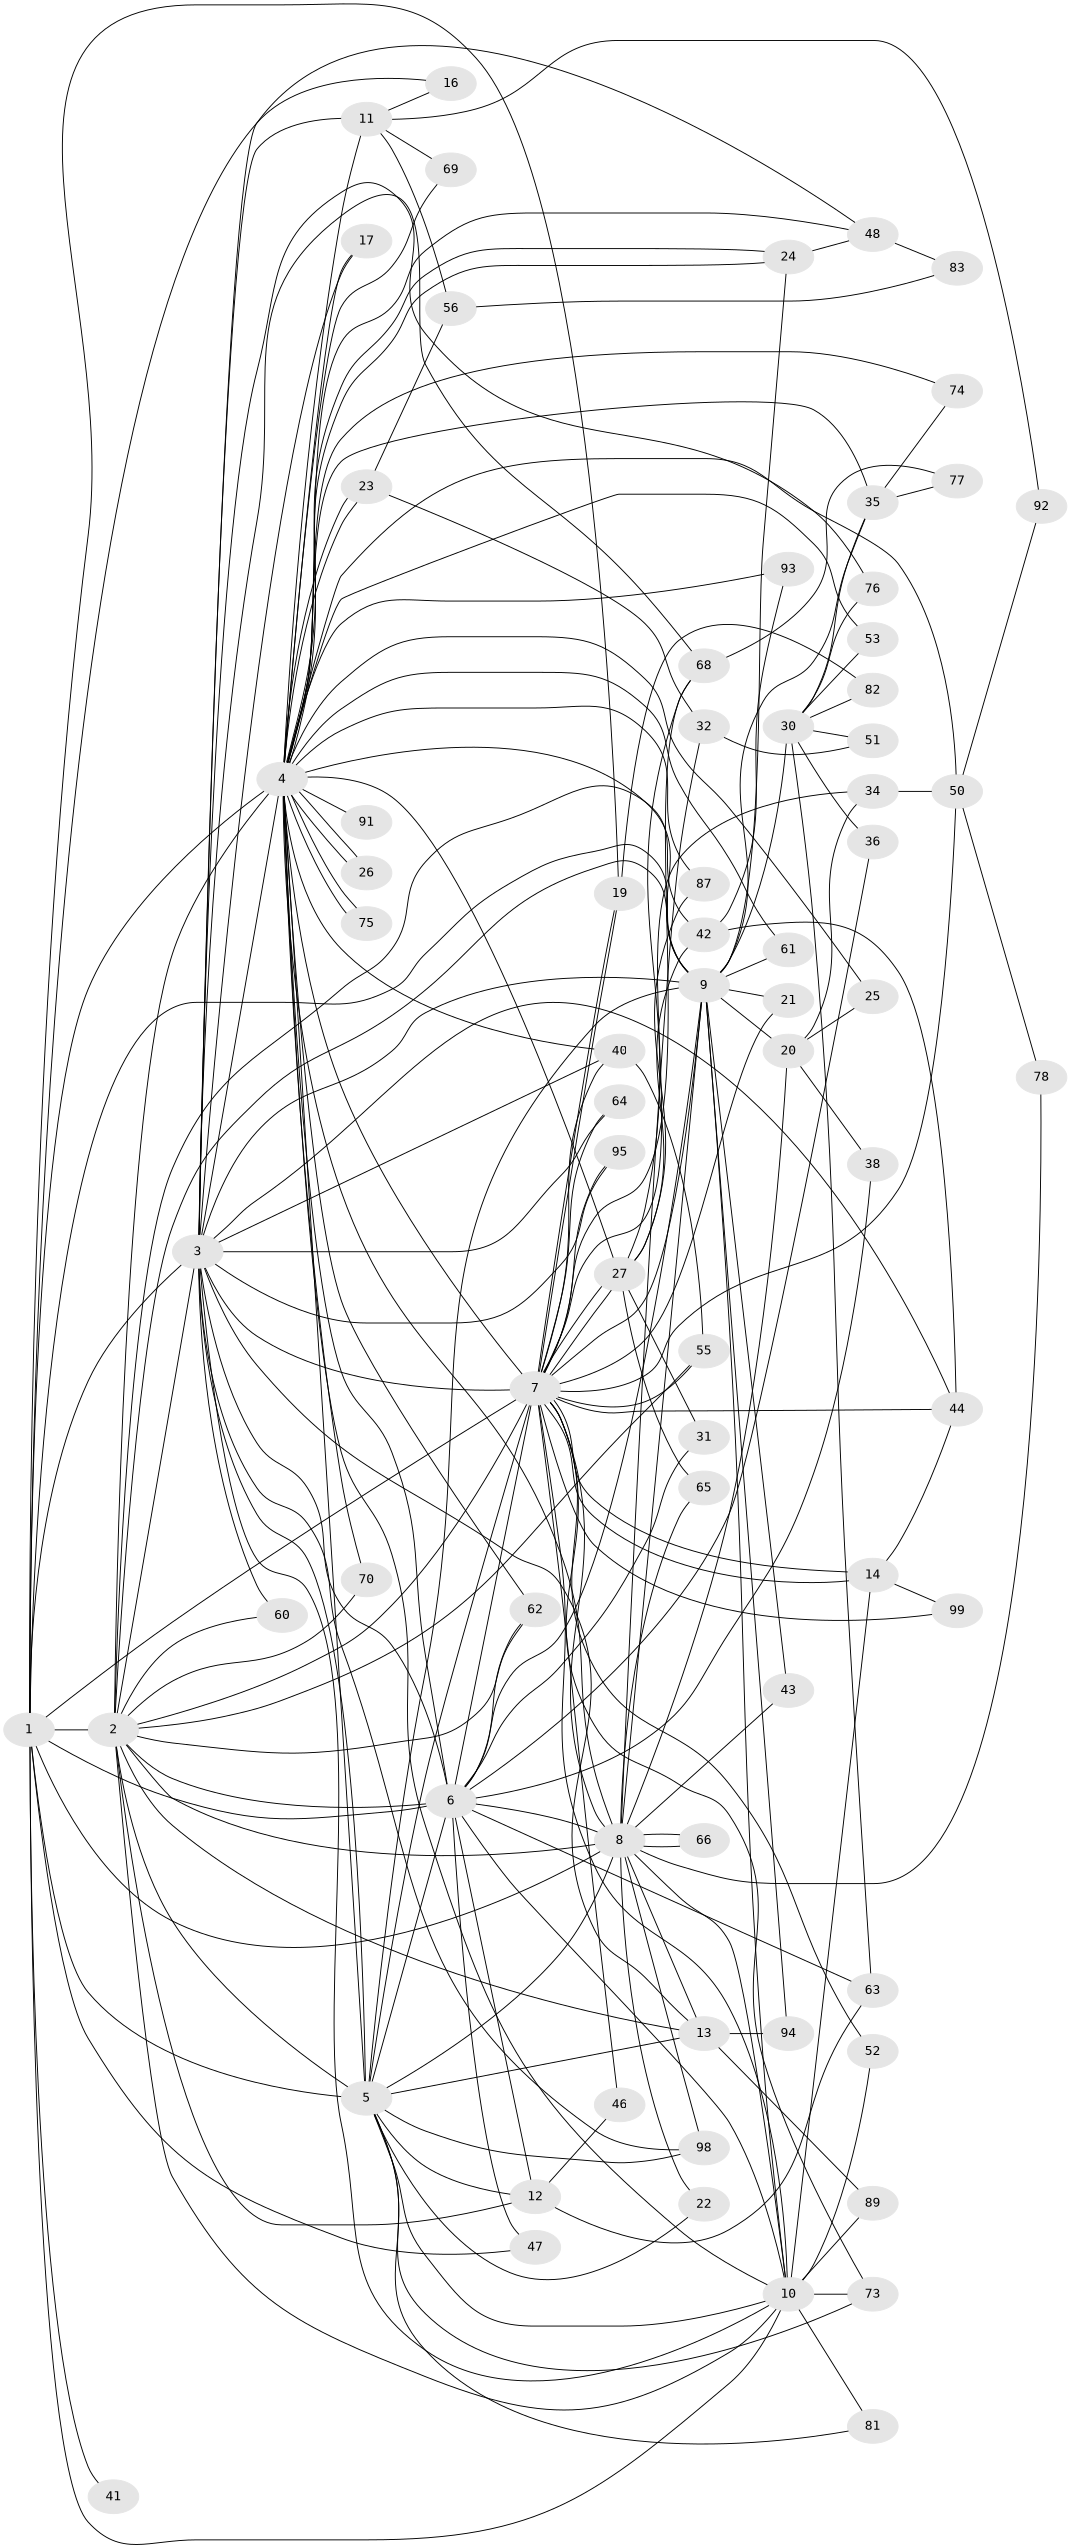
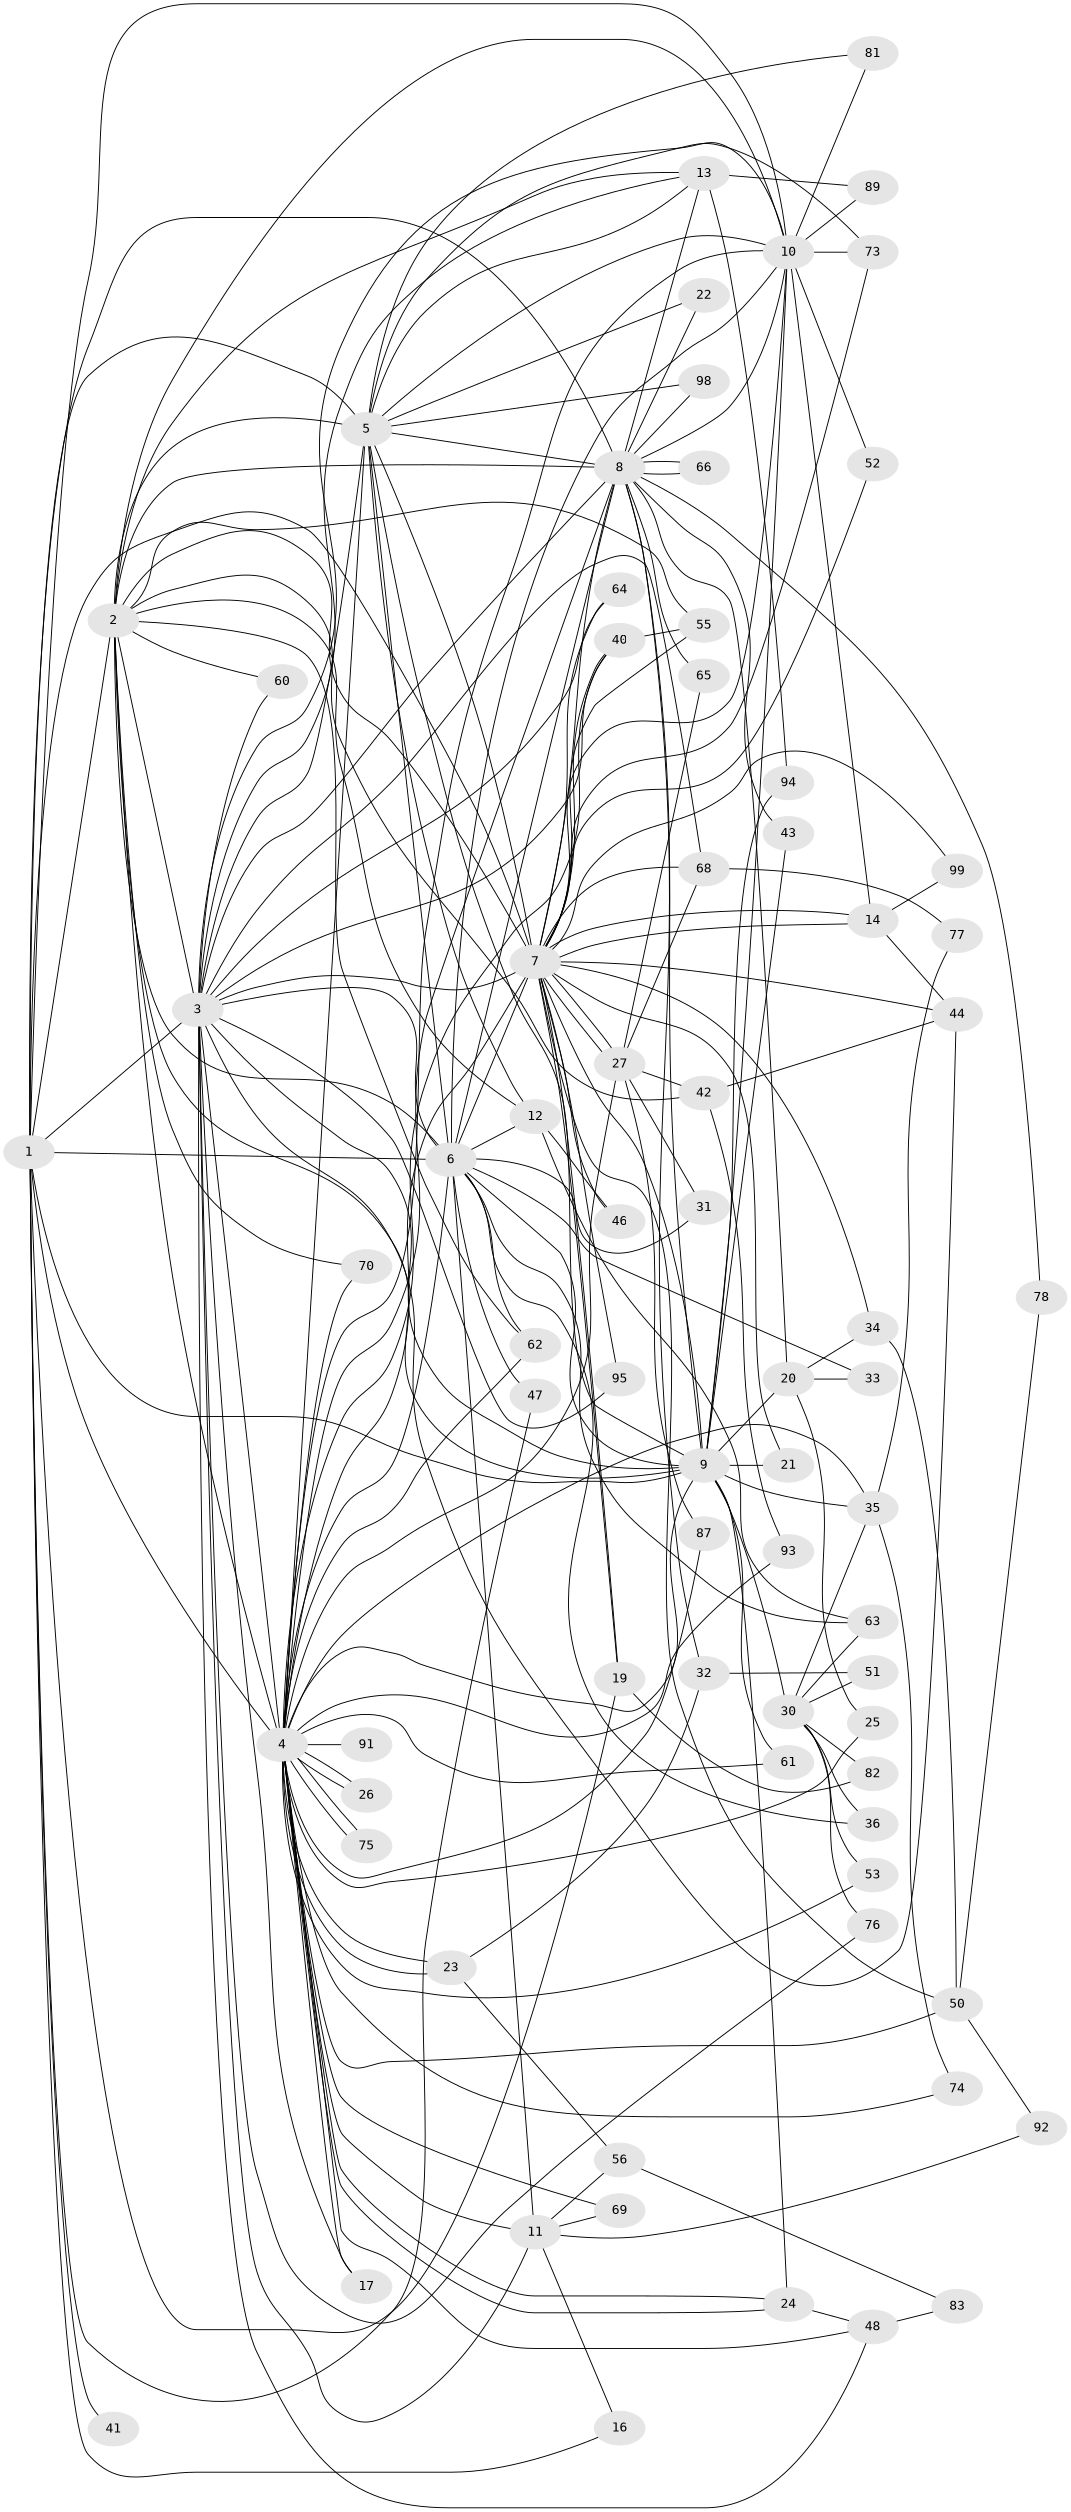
(873, 1164) -> (873, 1379)
none -> (493, 1696)
(376, 1755) -> (373, 741)
